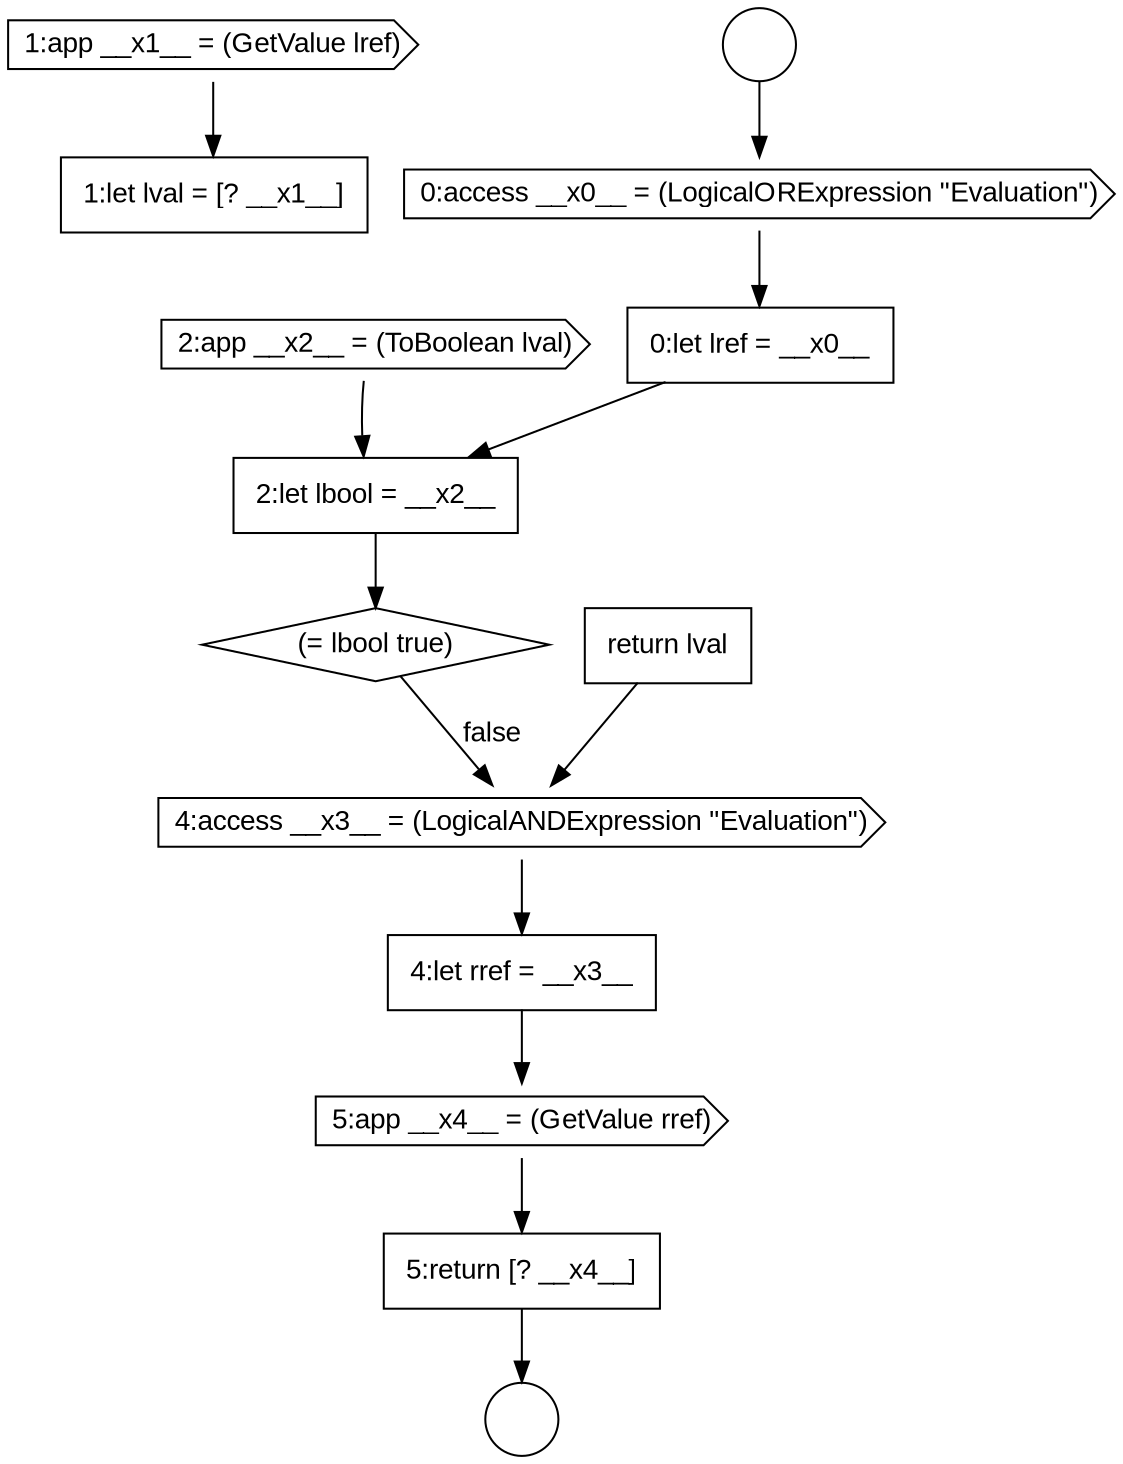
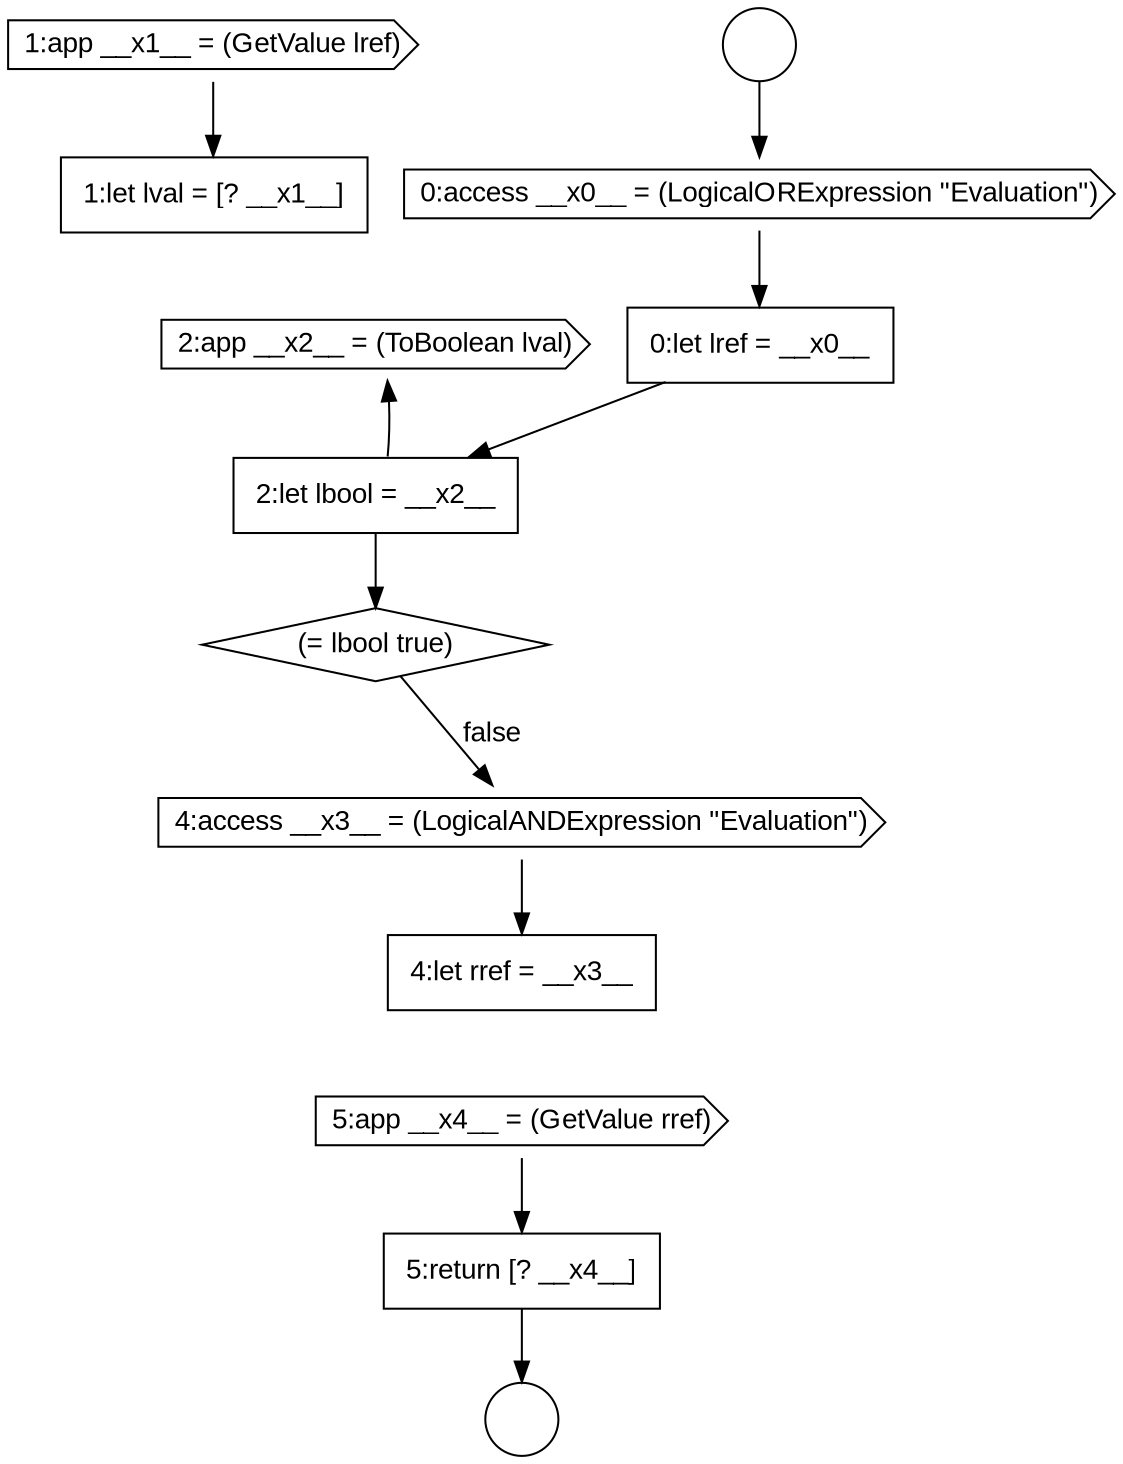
(362, 408) -> (389, 429)
(668, 645) -> none
(522, 1036) -> none
